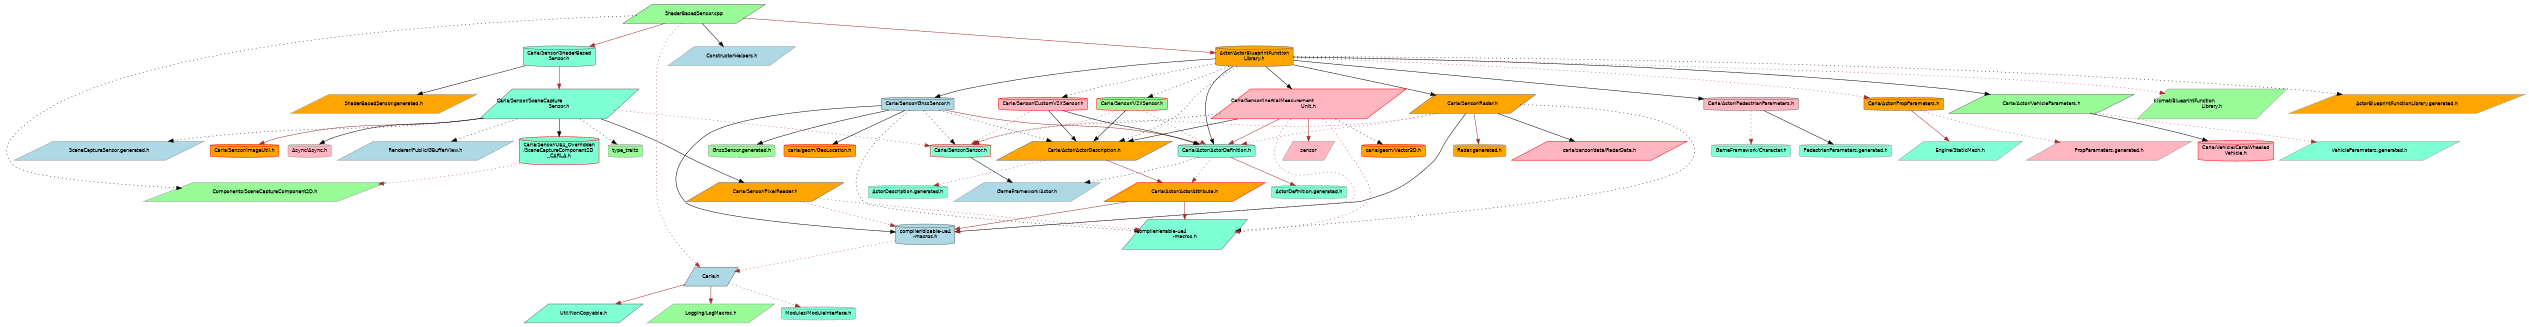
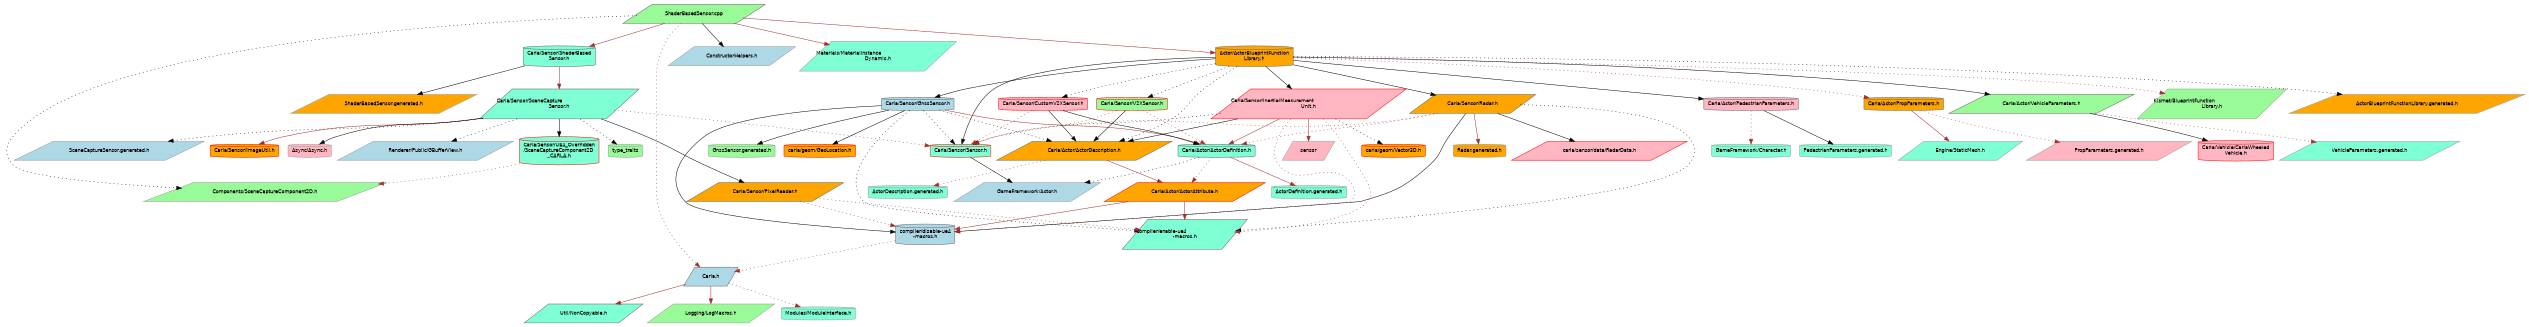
none -> (878, 56)
(1207, 98) -> (1073, 67)
